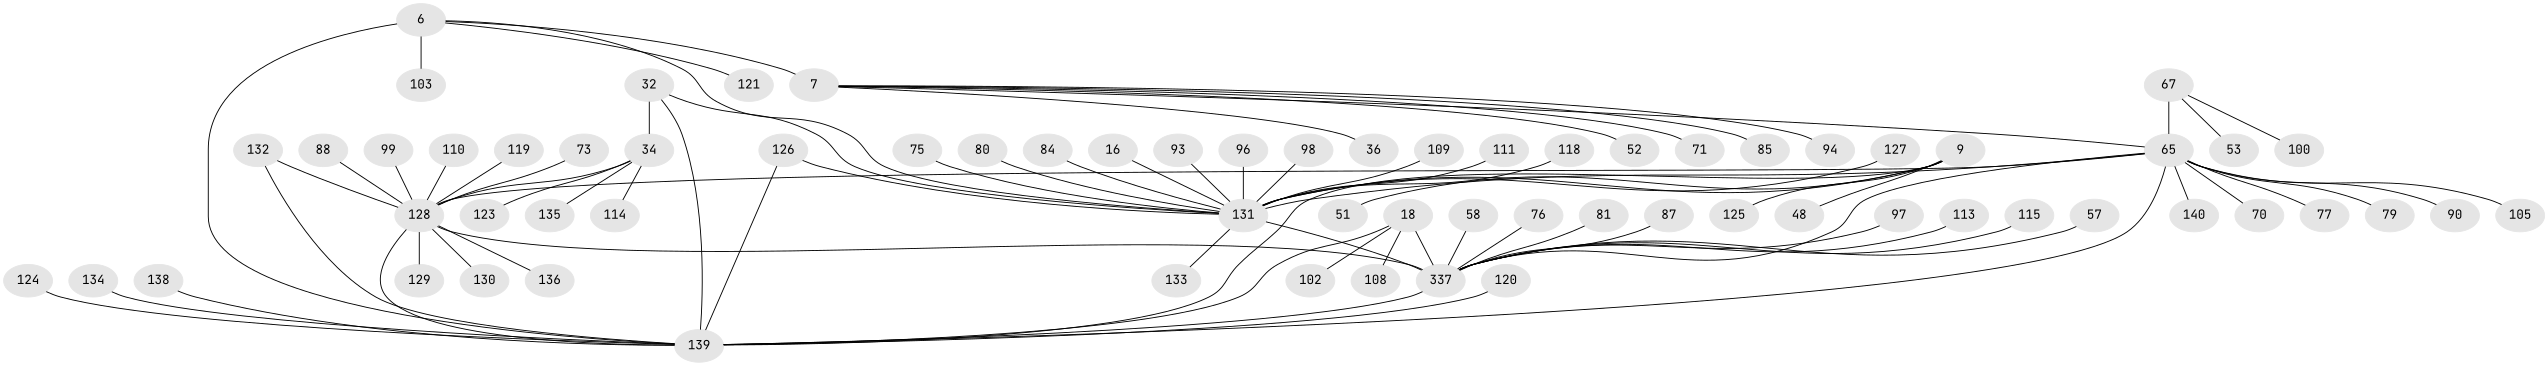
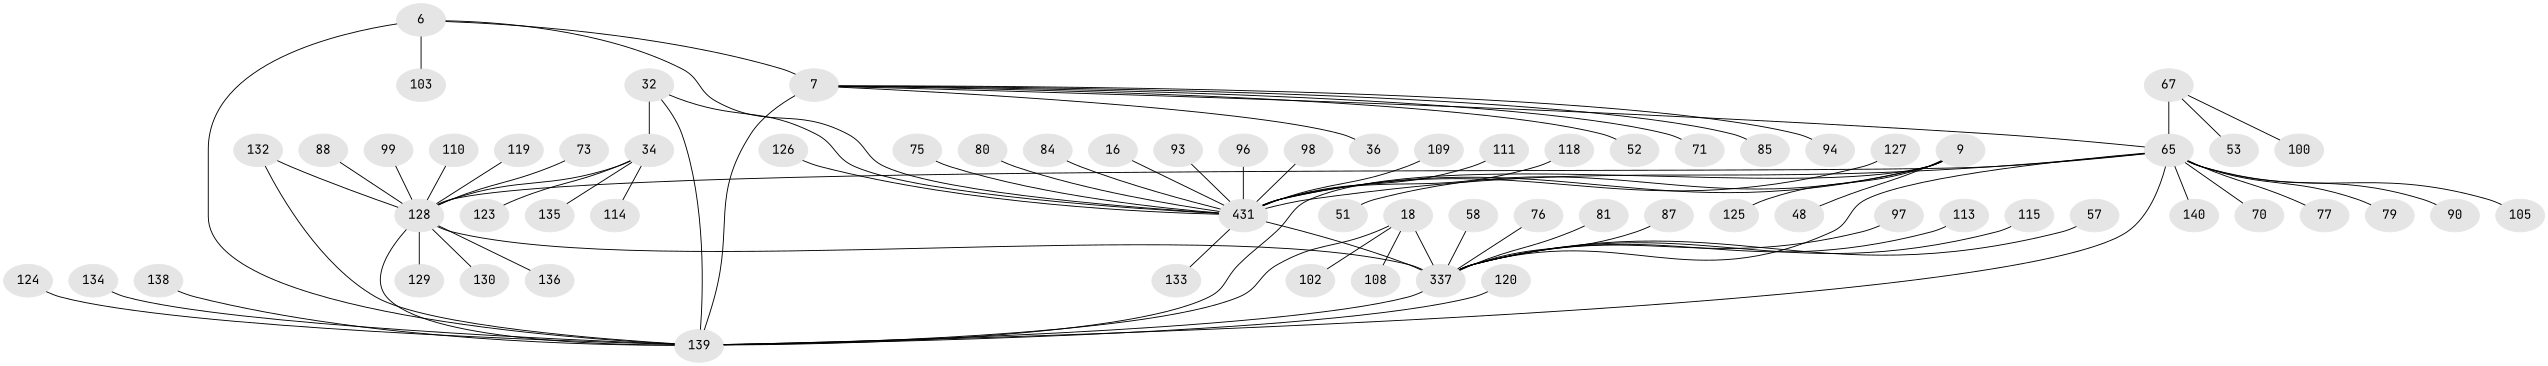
(749, 85) -> none
(1243, 216) -> (1243, 216)
(743, 244) -> (726, 201)
